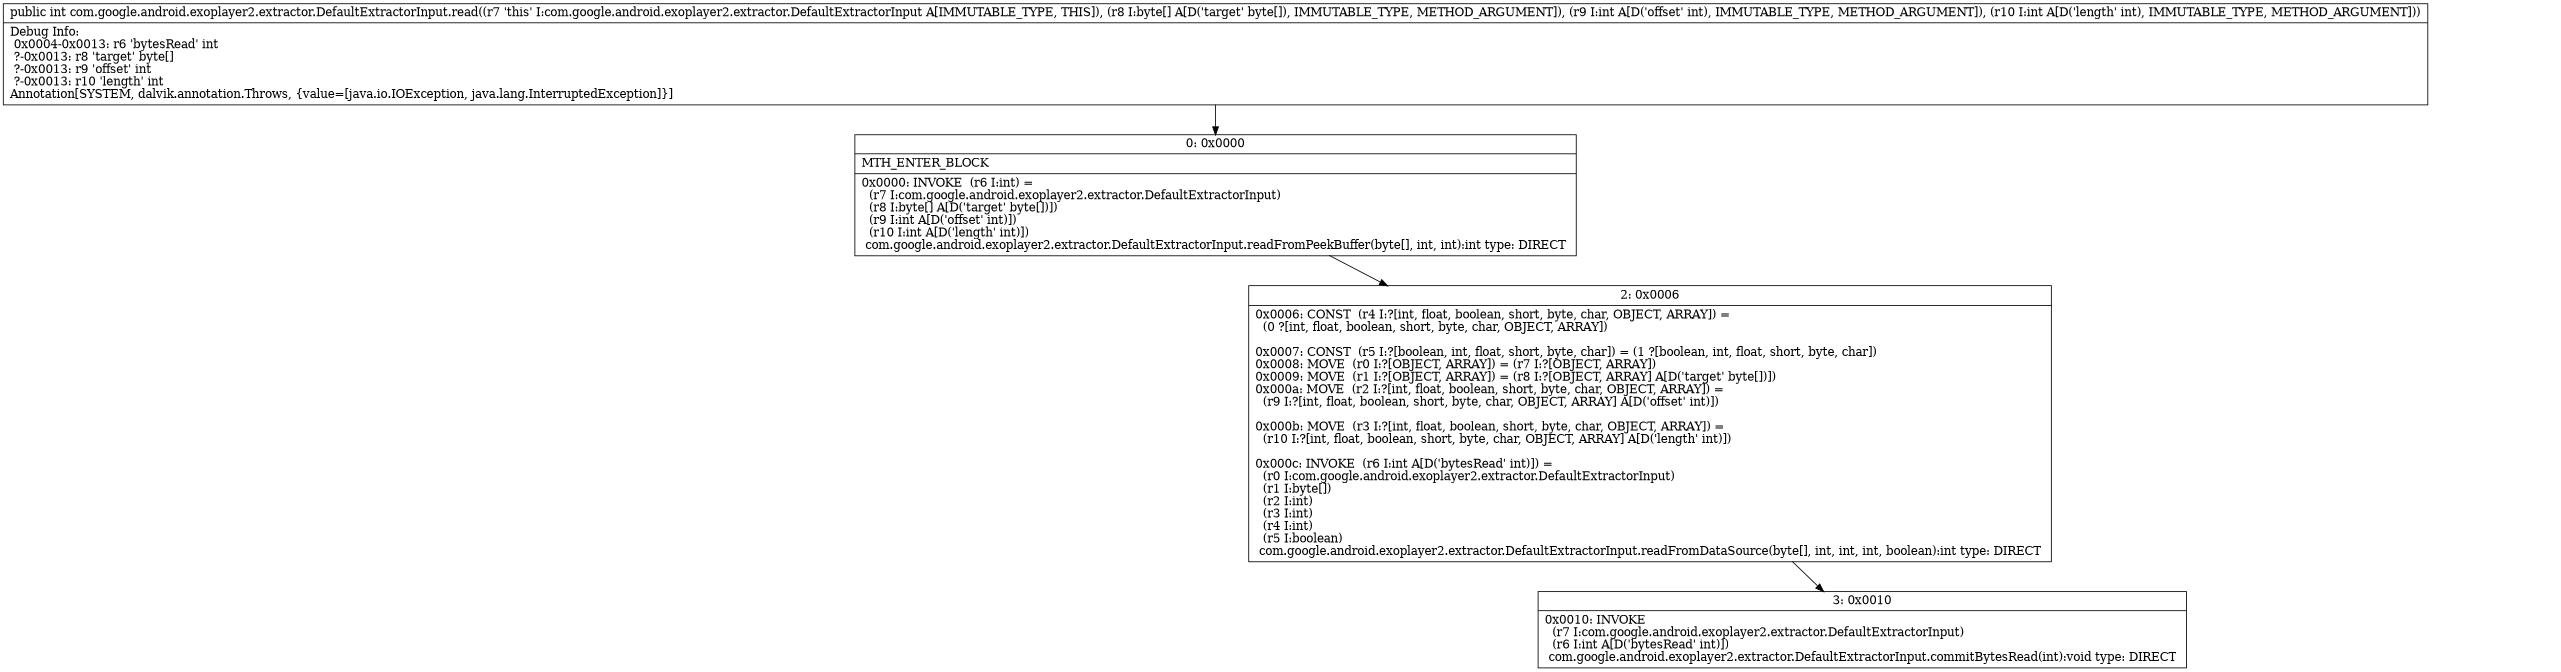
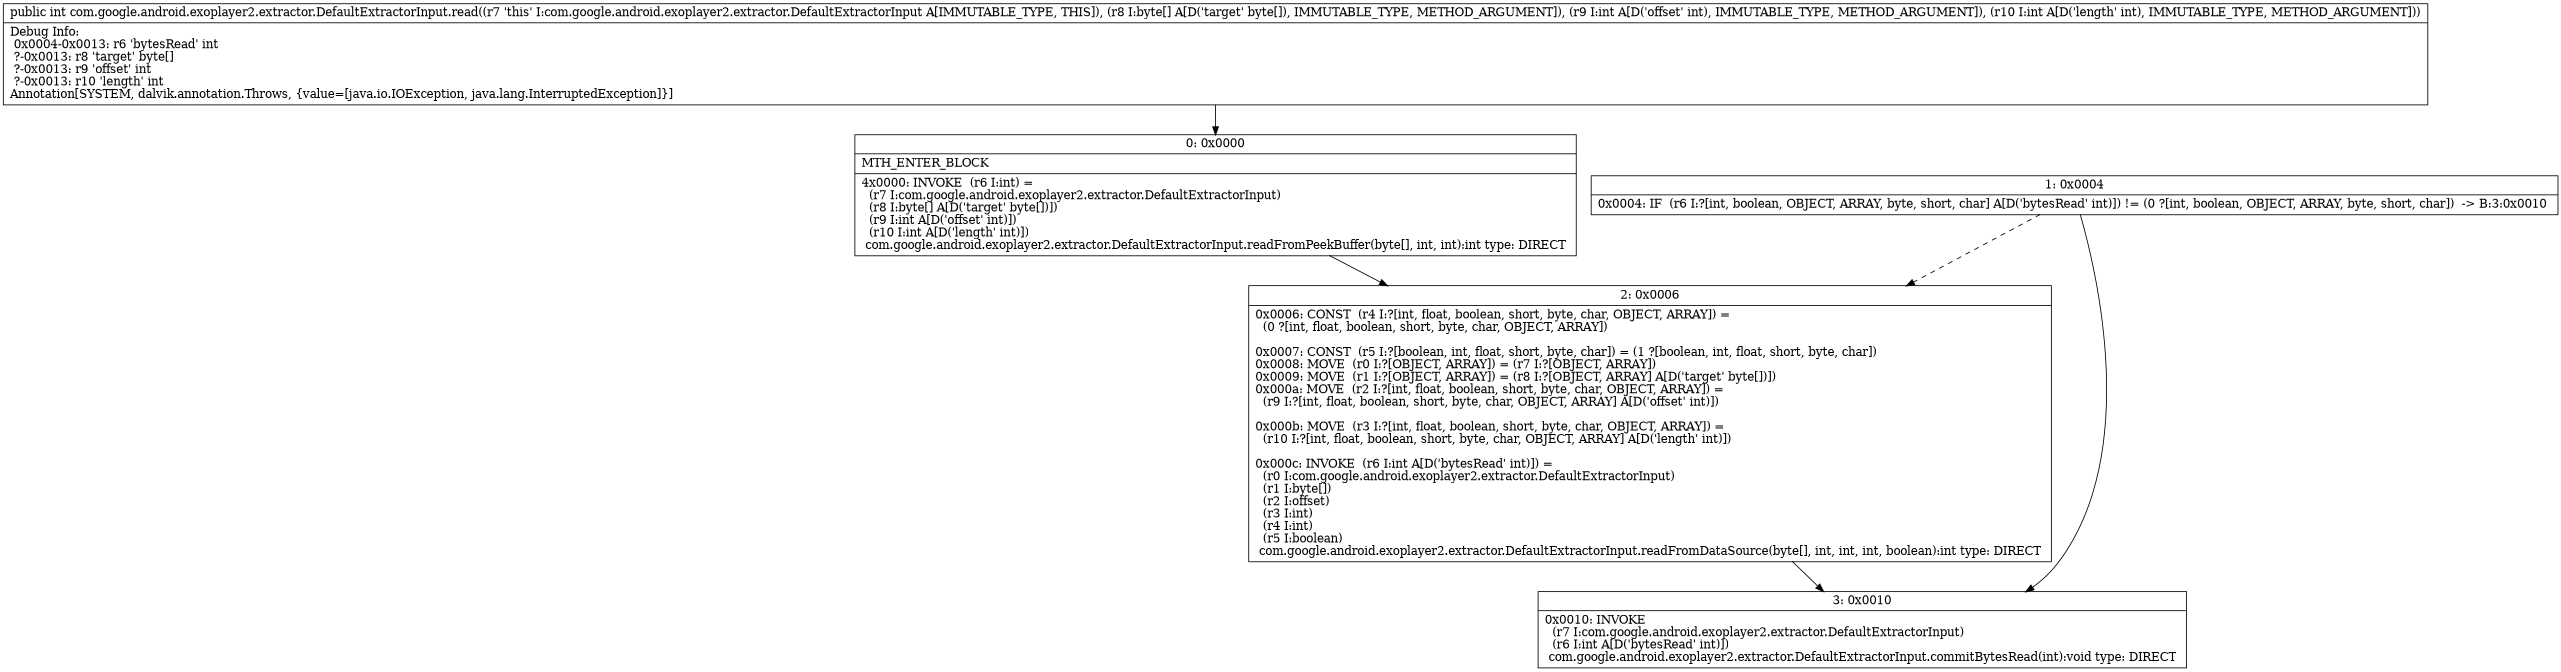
(949, 183) -> (949, 183)
none -> (2075, 195)
(1284, 502) -> (1293, 502)
